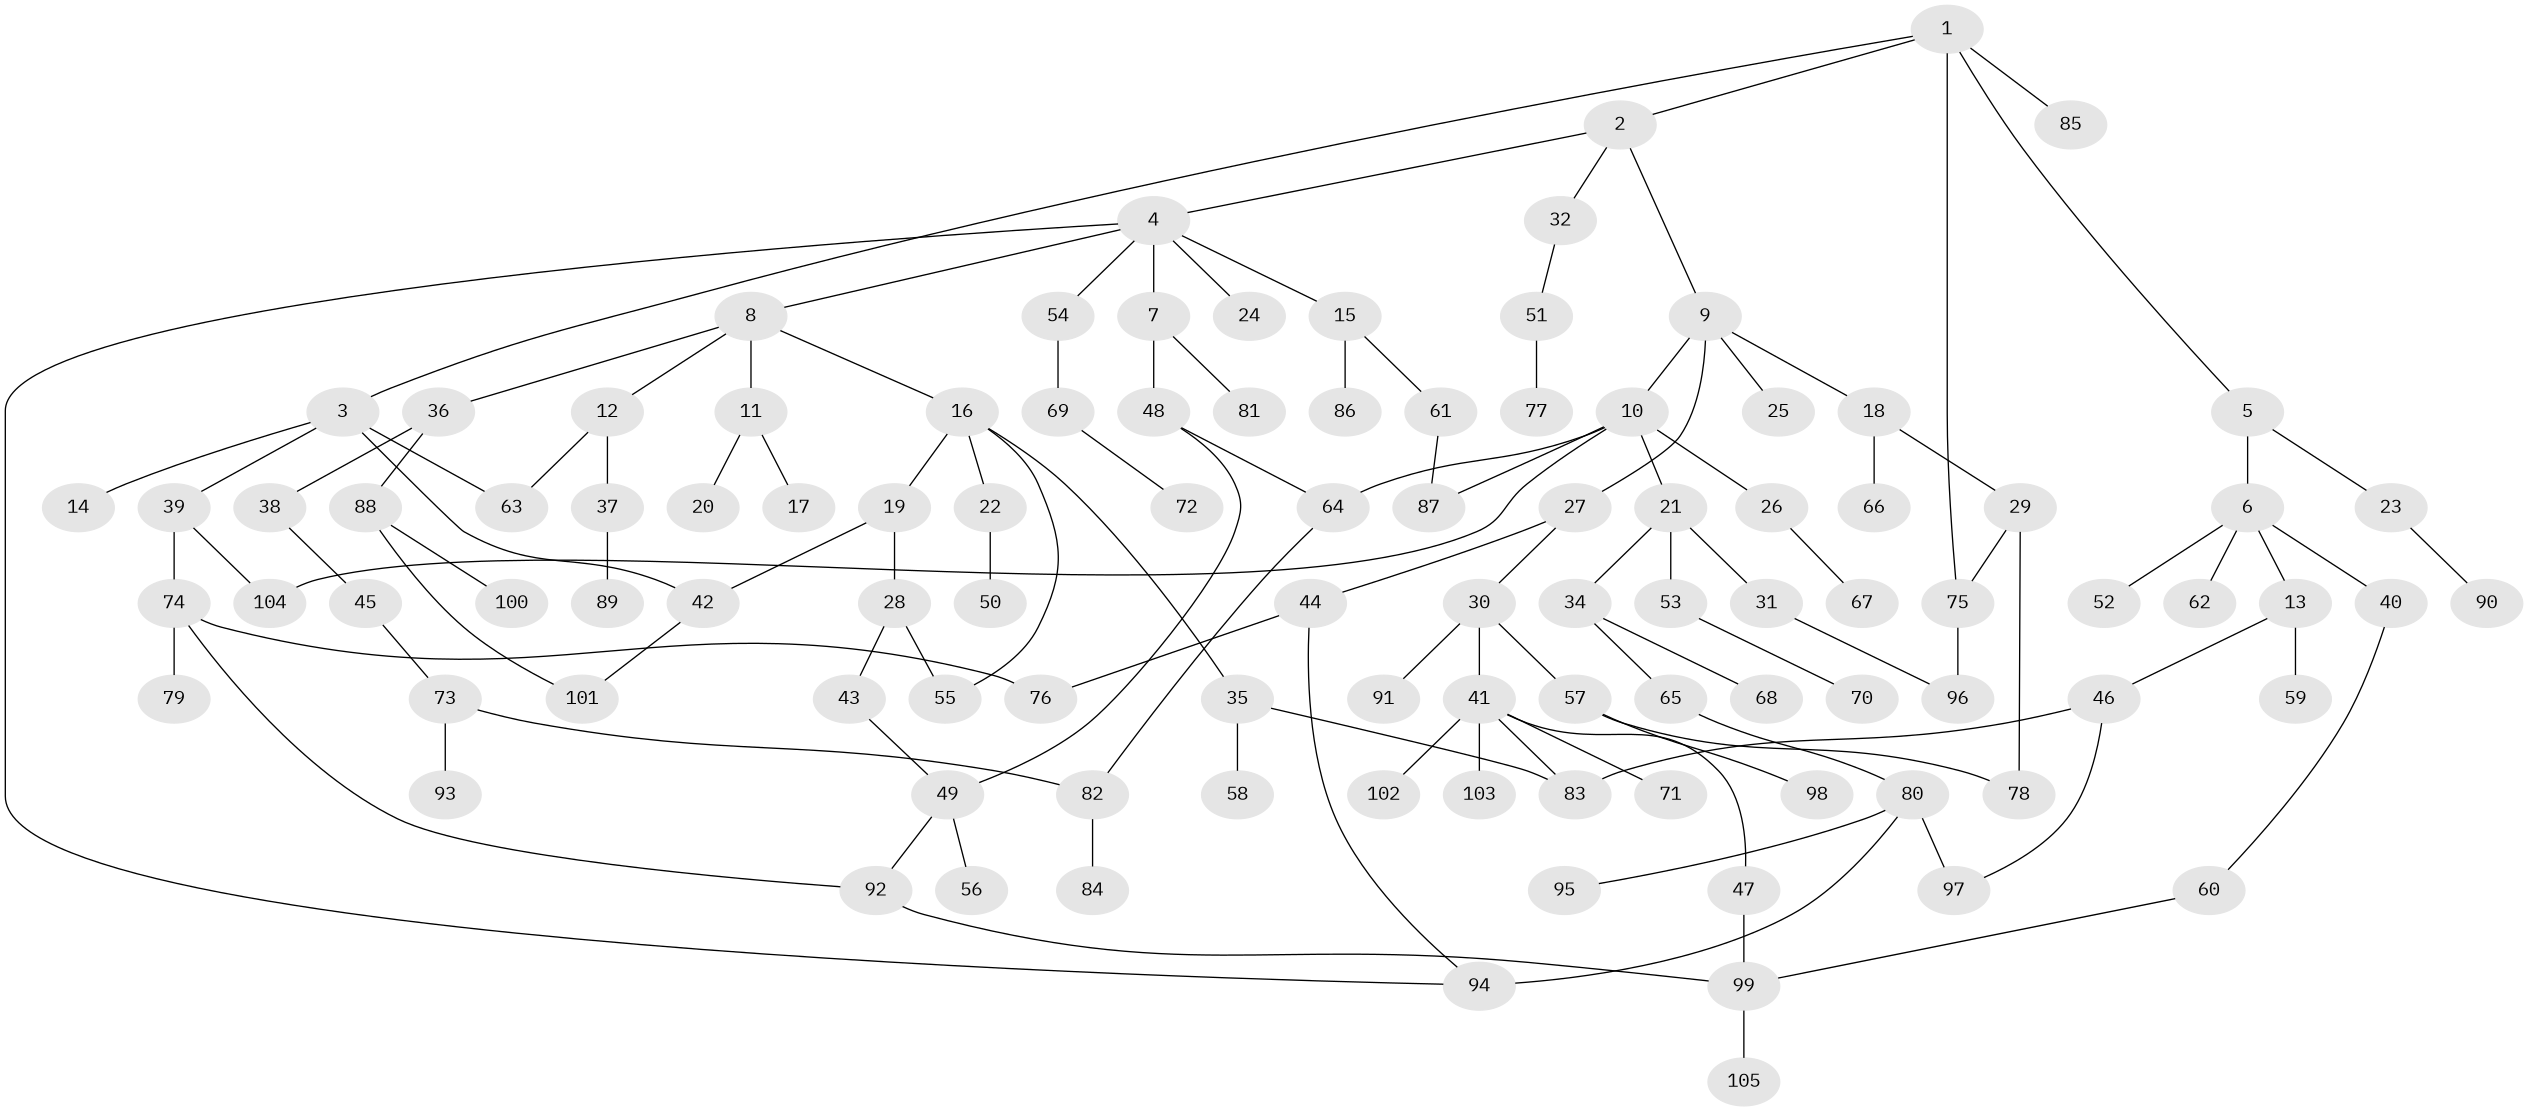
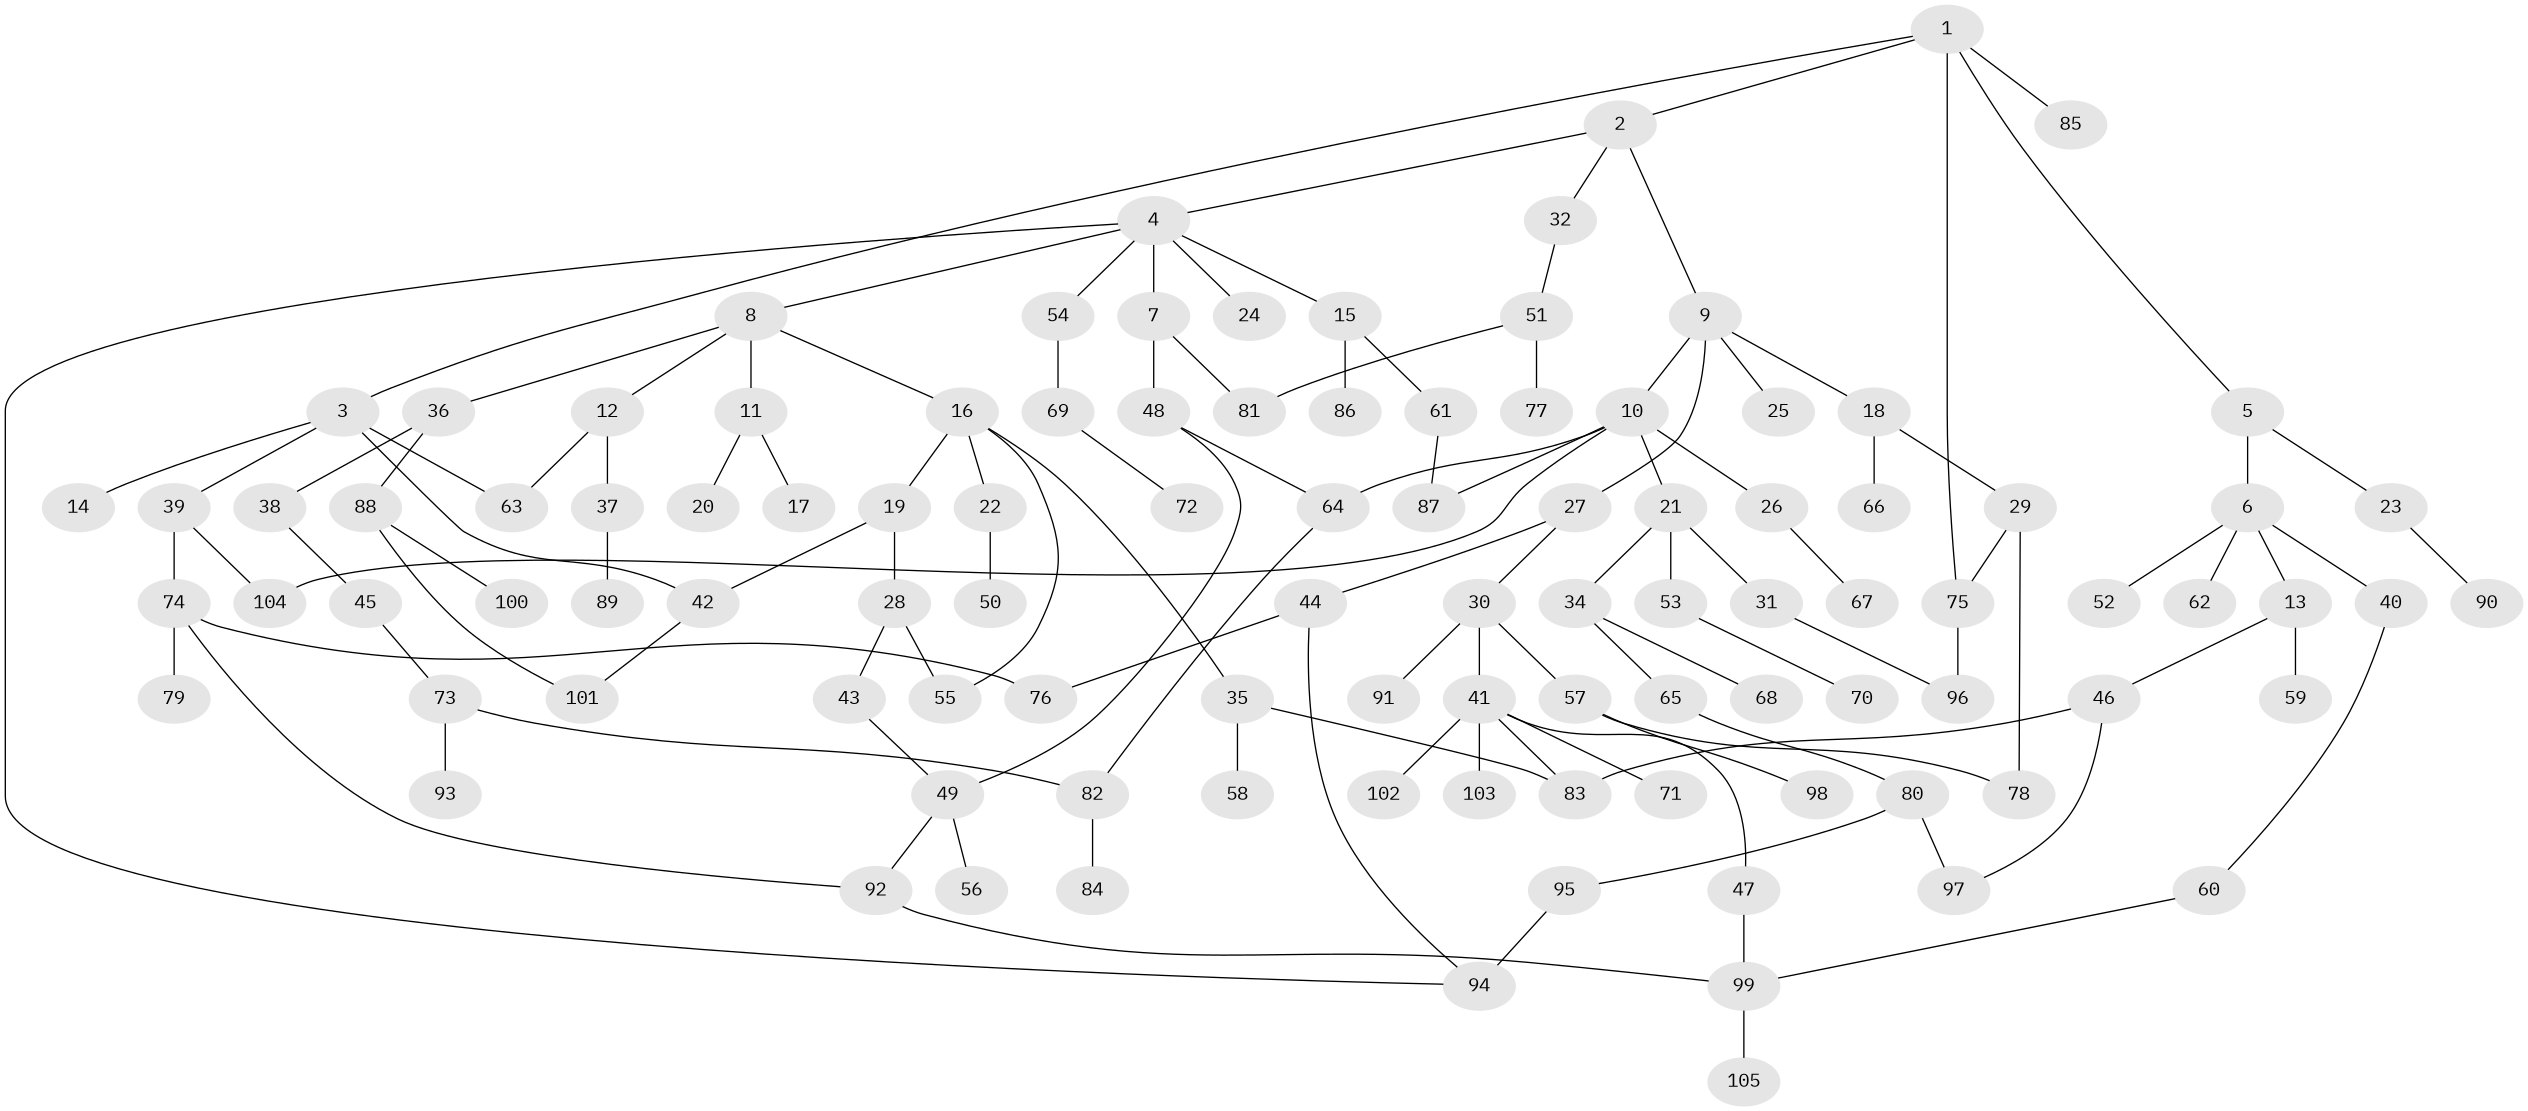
none -> (1400, 354)
(1727, 943) -> (1522, 938)
